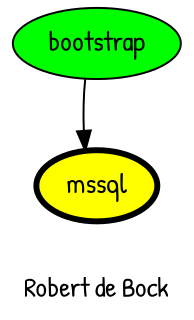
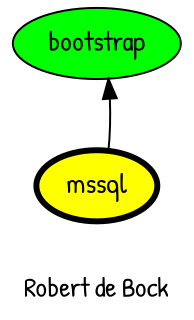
(84, 105) -> (110, 125)
